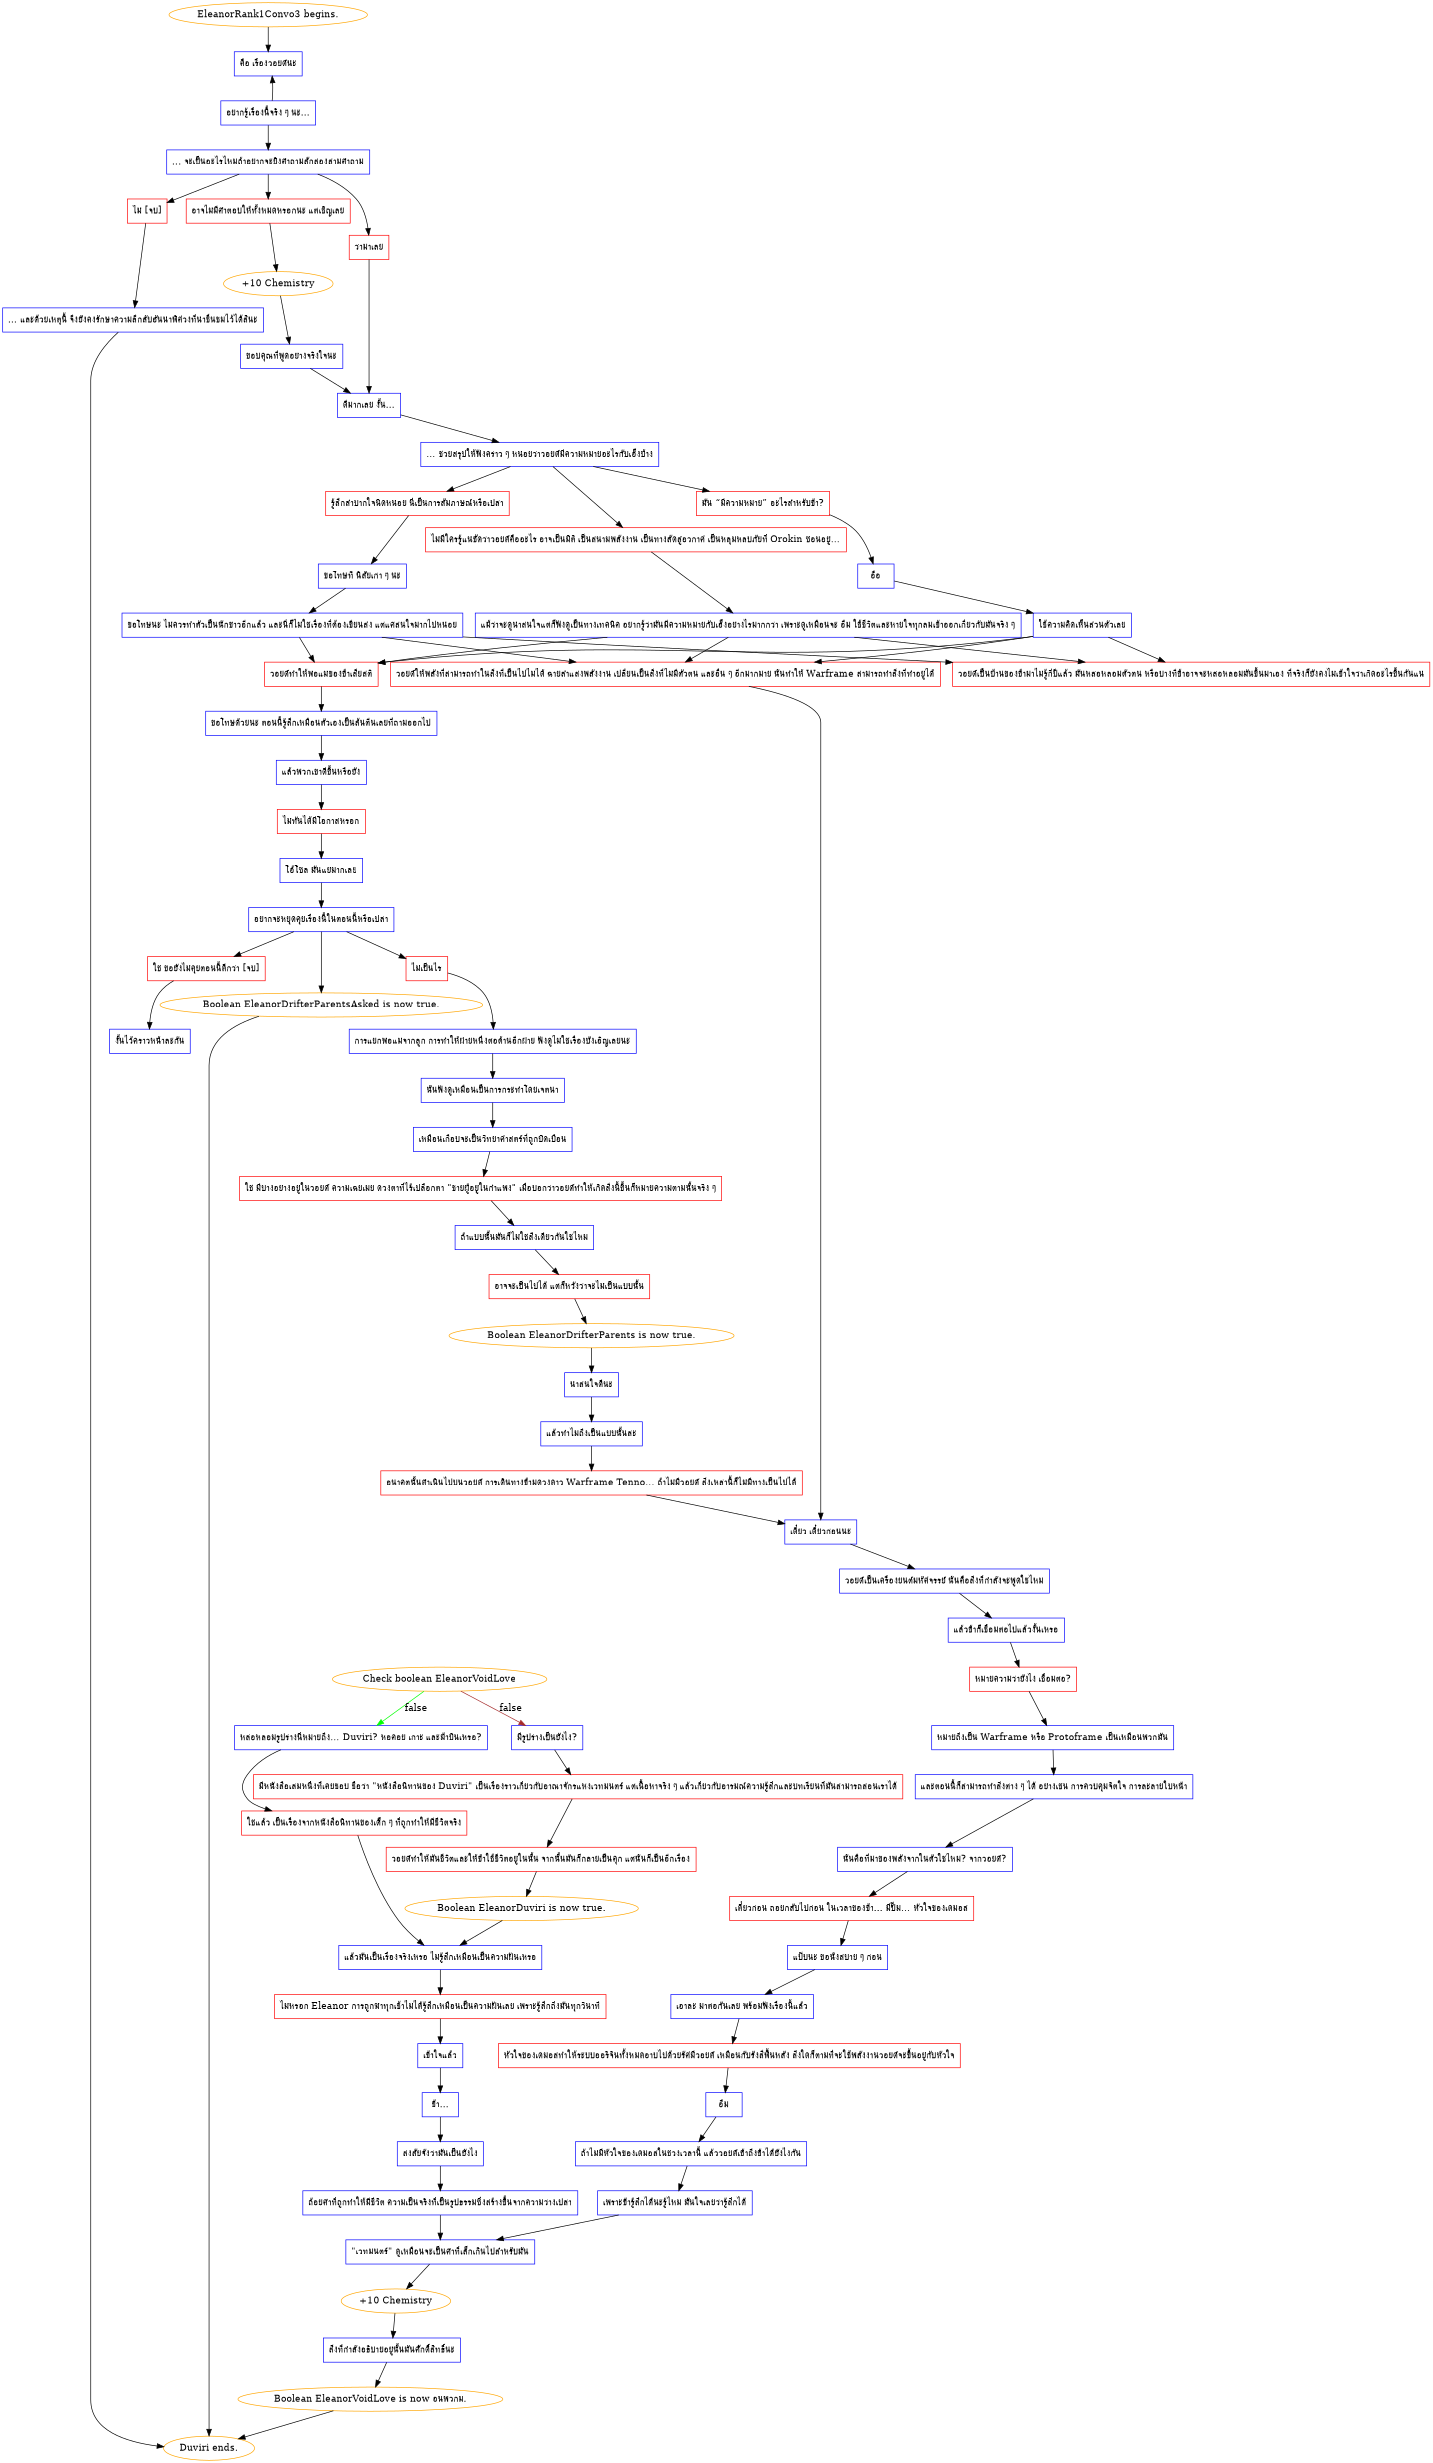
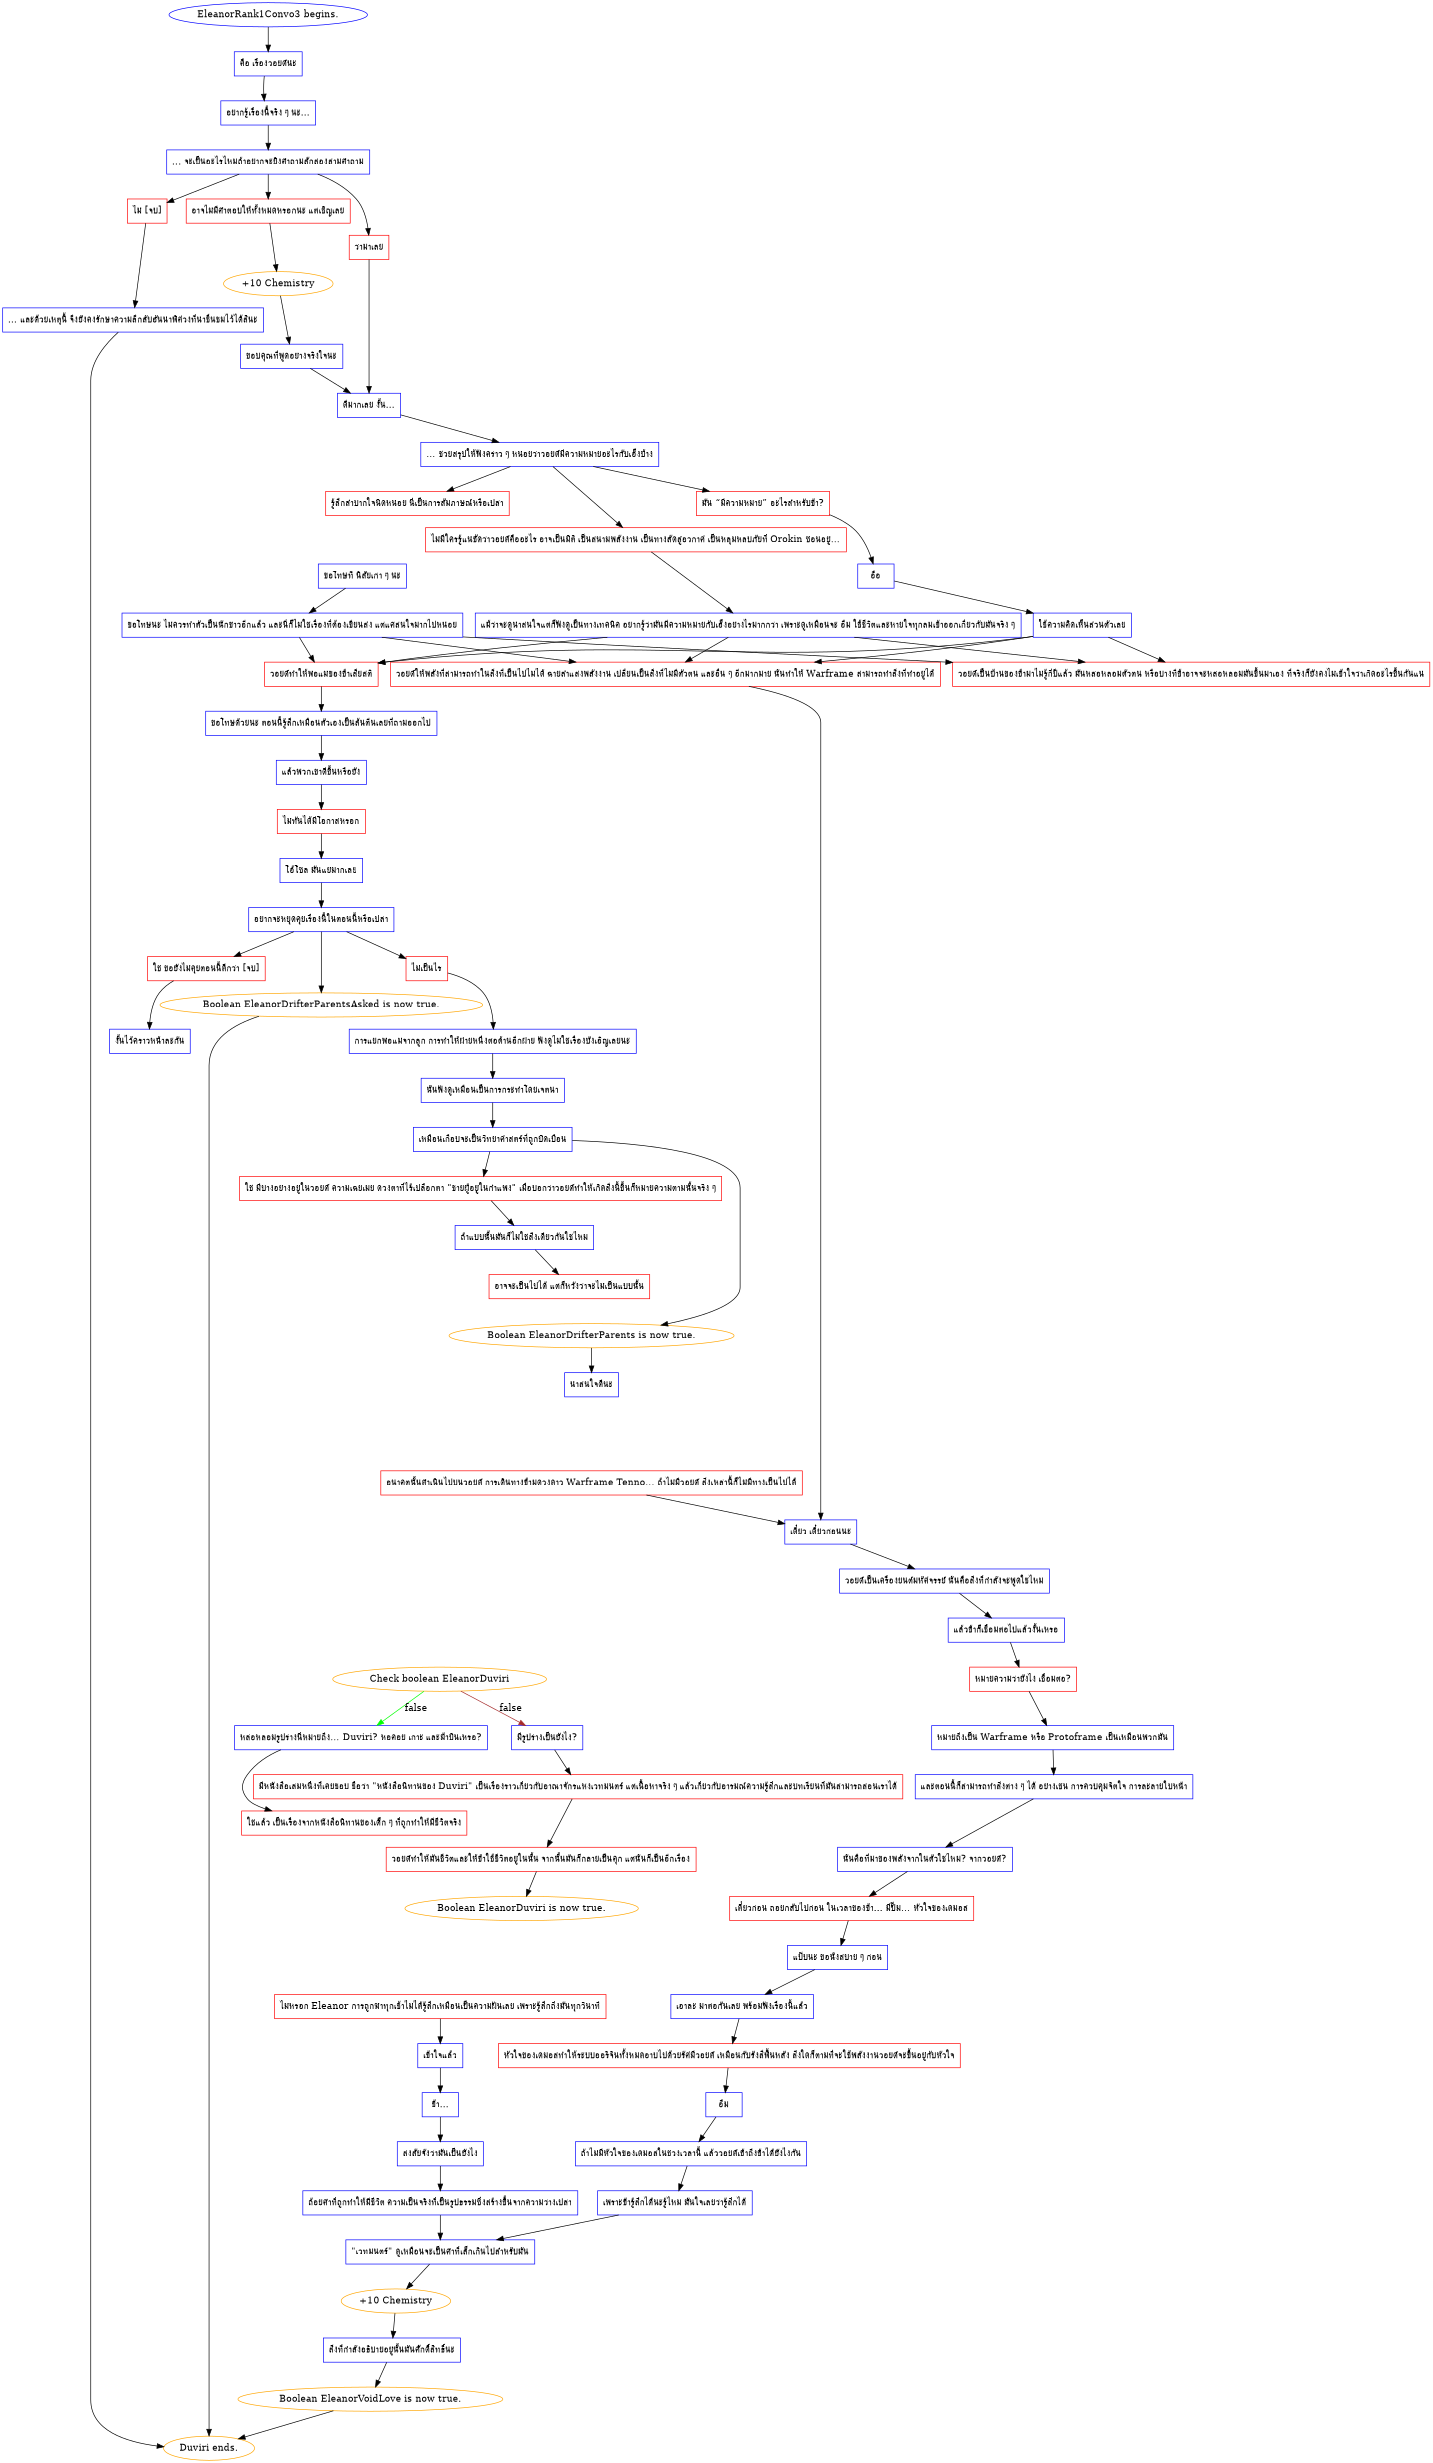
(268, 15) -> (268, 15)
(273, 92) -> (264, 85)
(392, 537) -> none
(579, 1308) -> (740, 1188)
(592, 1434) -> none
(440, 1679) -> (440, 1679)
(440, 1958) -> none
(370, 2399) -> (370, 2399)
